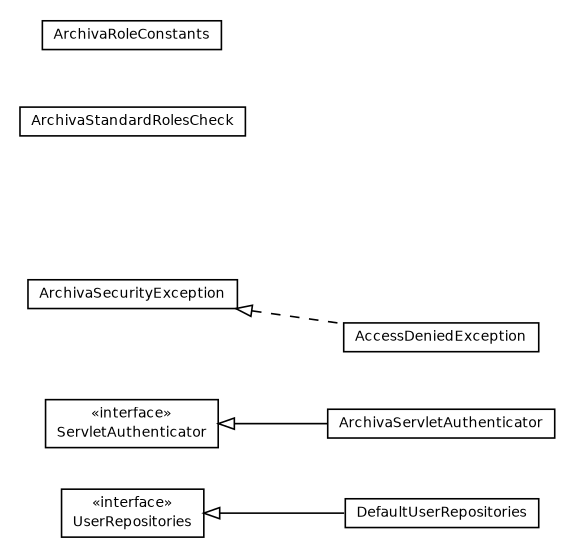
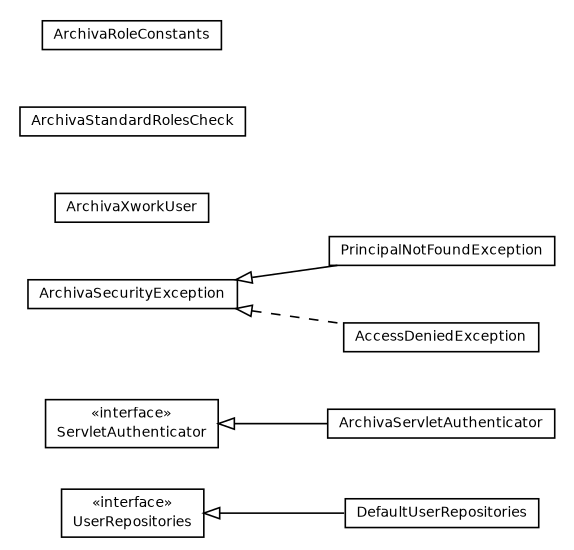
none -> (132, 208)
none -> (441, 251)
